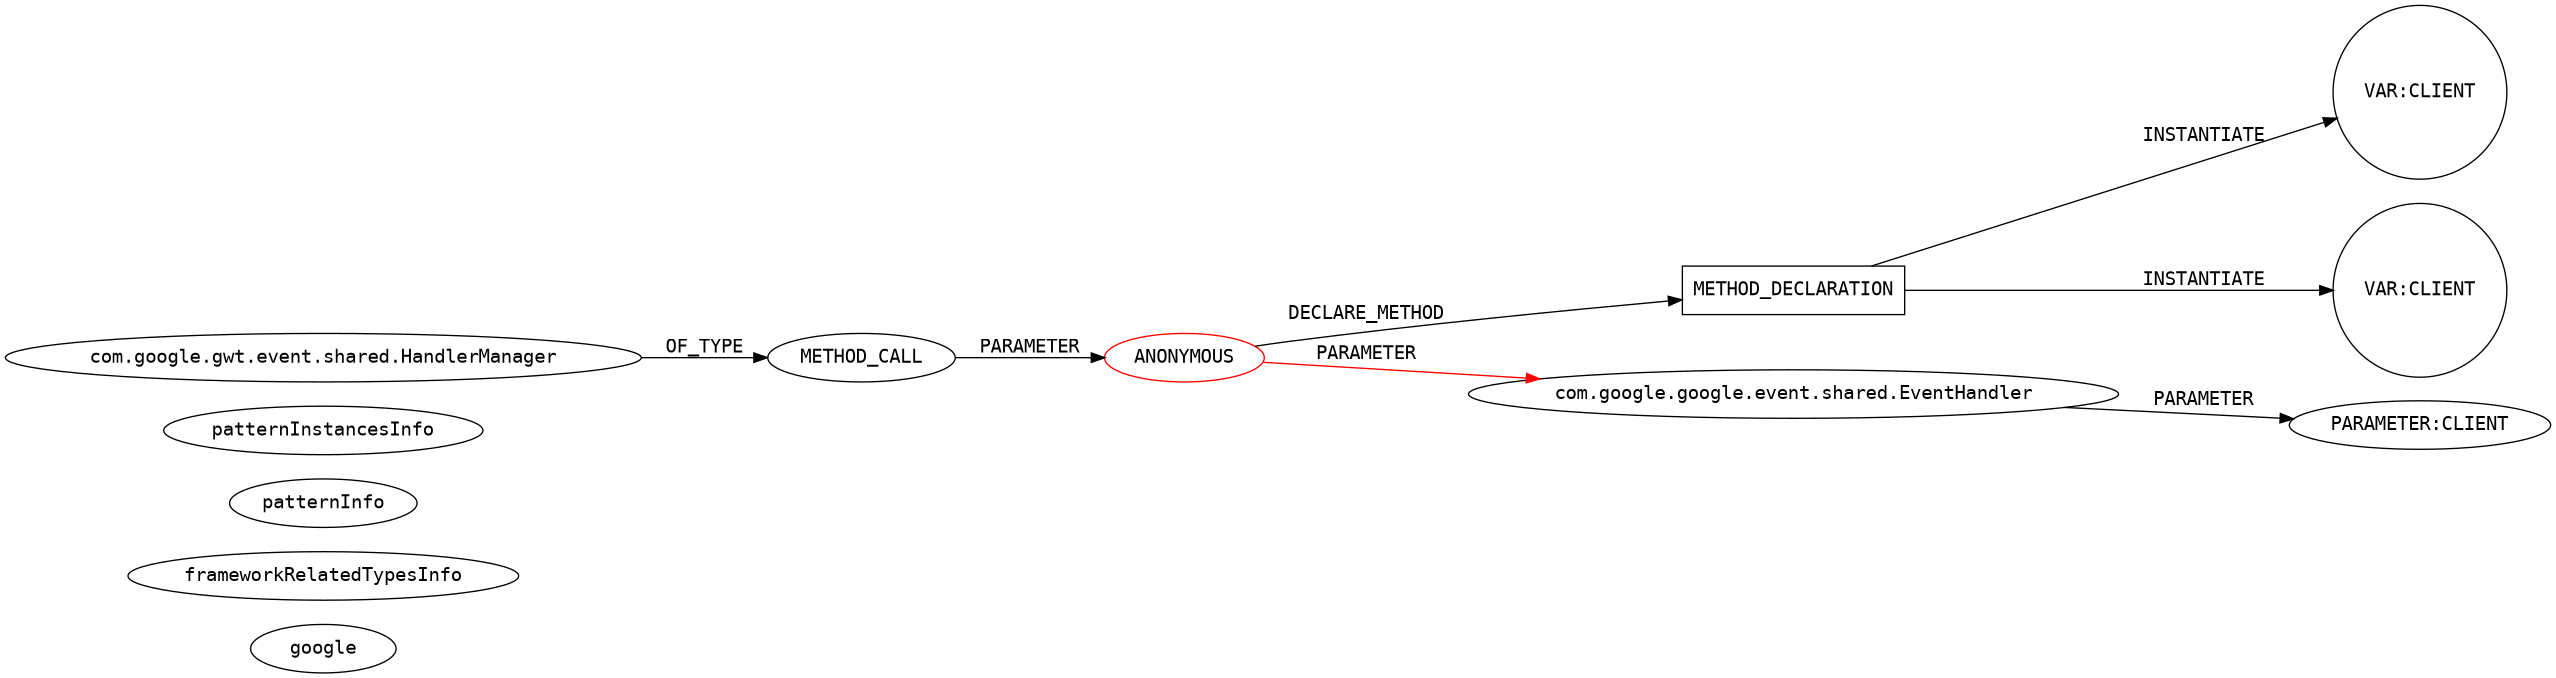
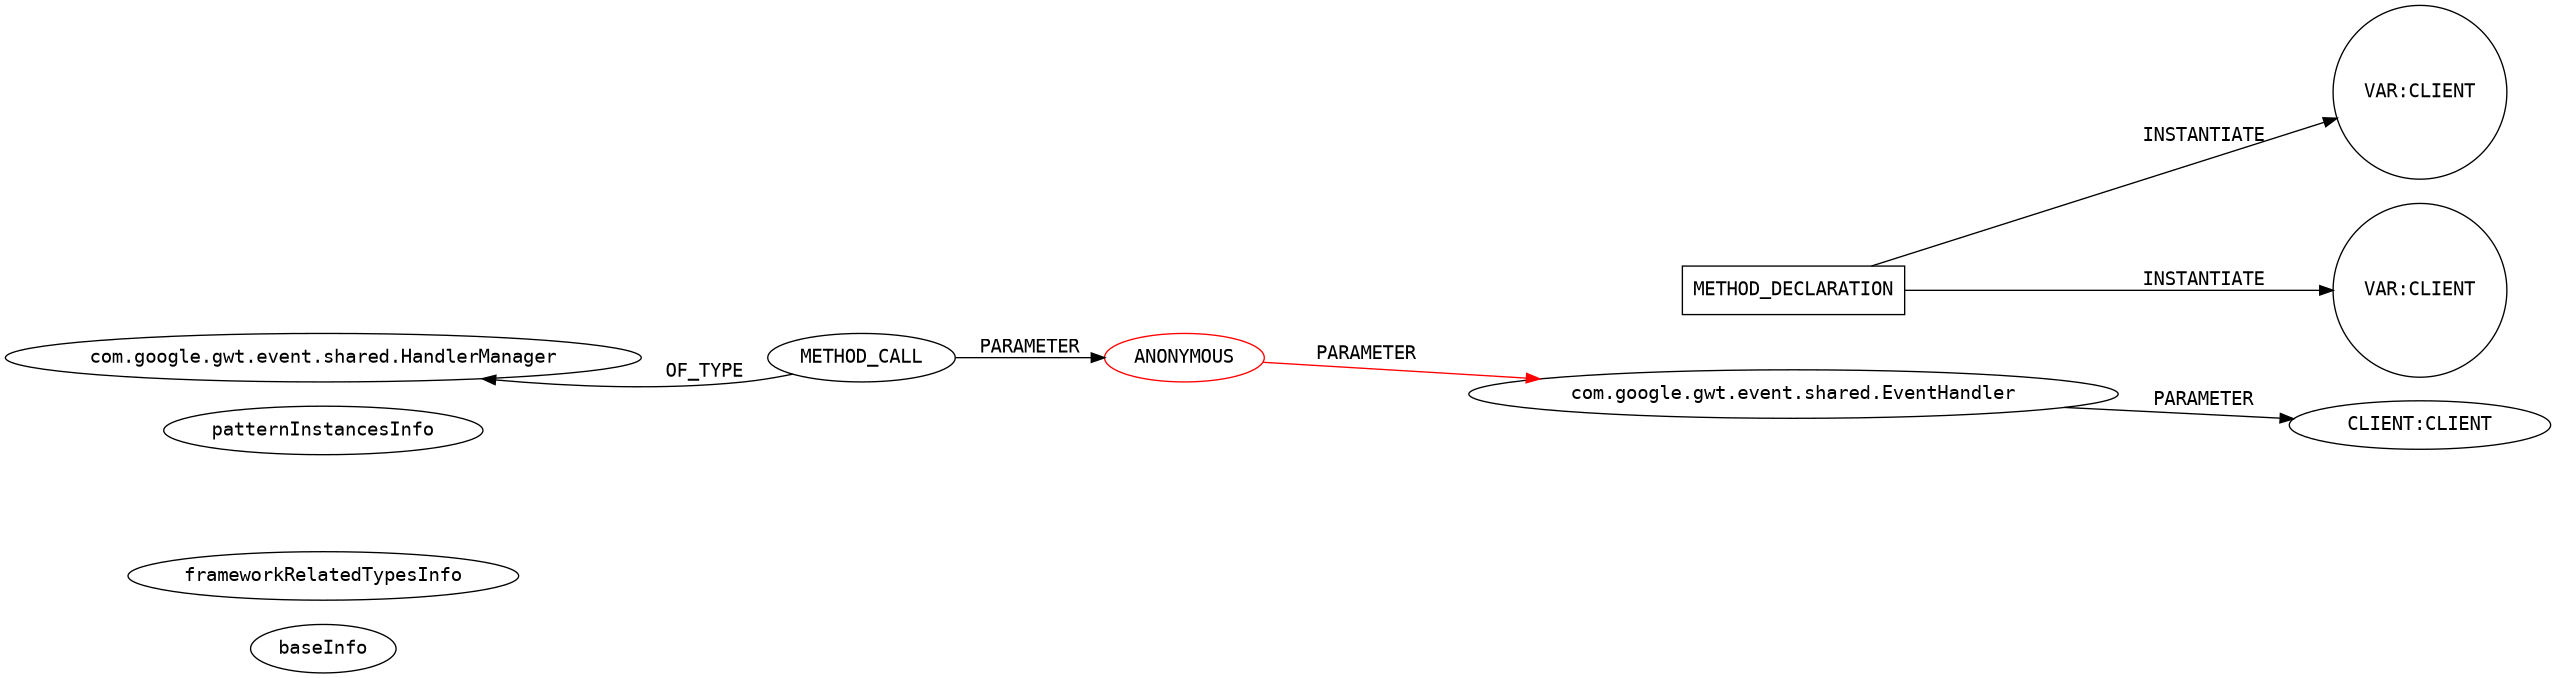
(1462, 321) -> none
(698, 358) -> (644, 387)
(1794, 394) -> (1794, 394)
(2420, 425) -> (2420, 425)
(323, 503) -> none
(323, 649) -> (323, 649)
